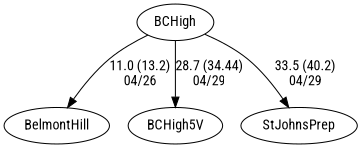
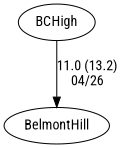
(175, 126) -> none
(299, 126) -> none
